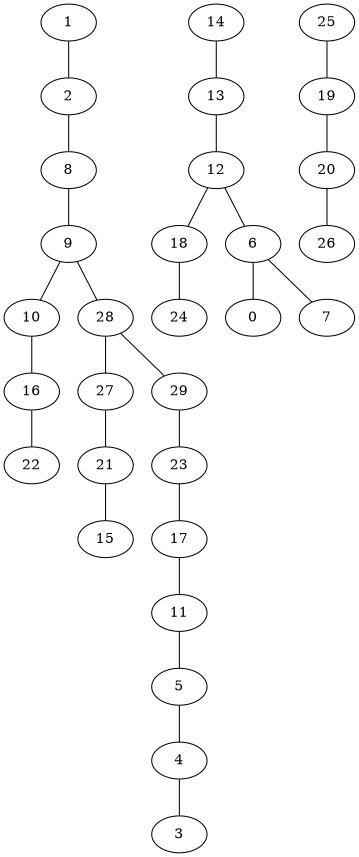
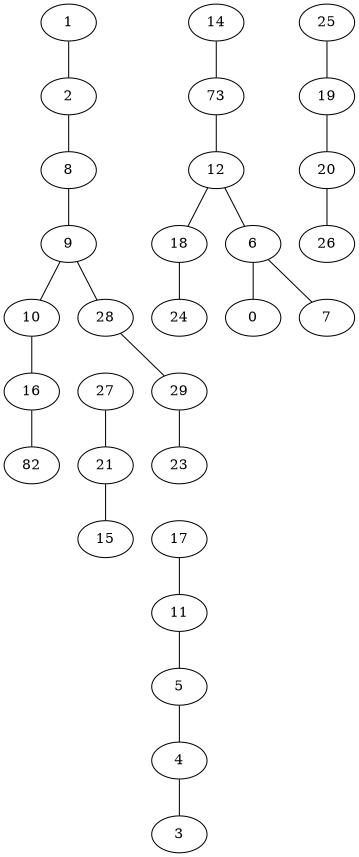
(216, 96) -> (216, 96)
(106, 355) -> none
(32, 465) -> (32, 465)
(179, 502) -> none
